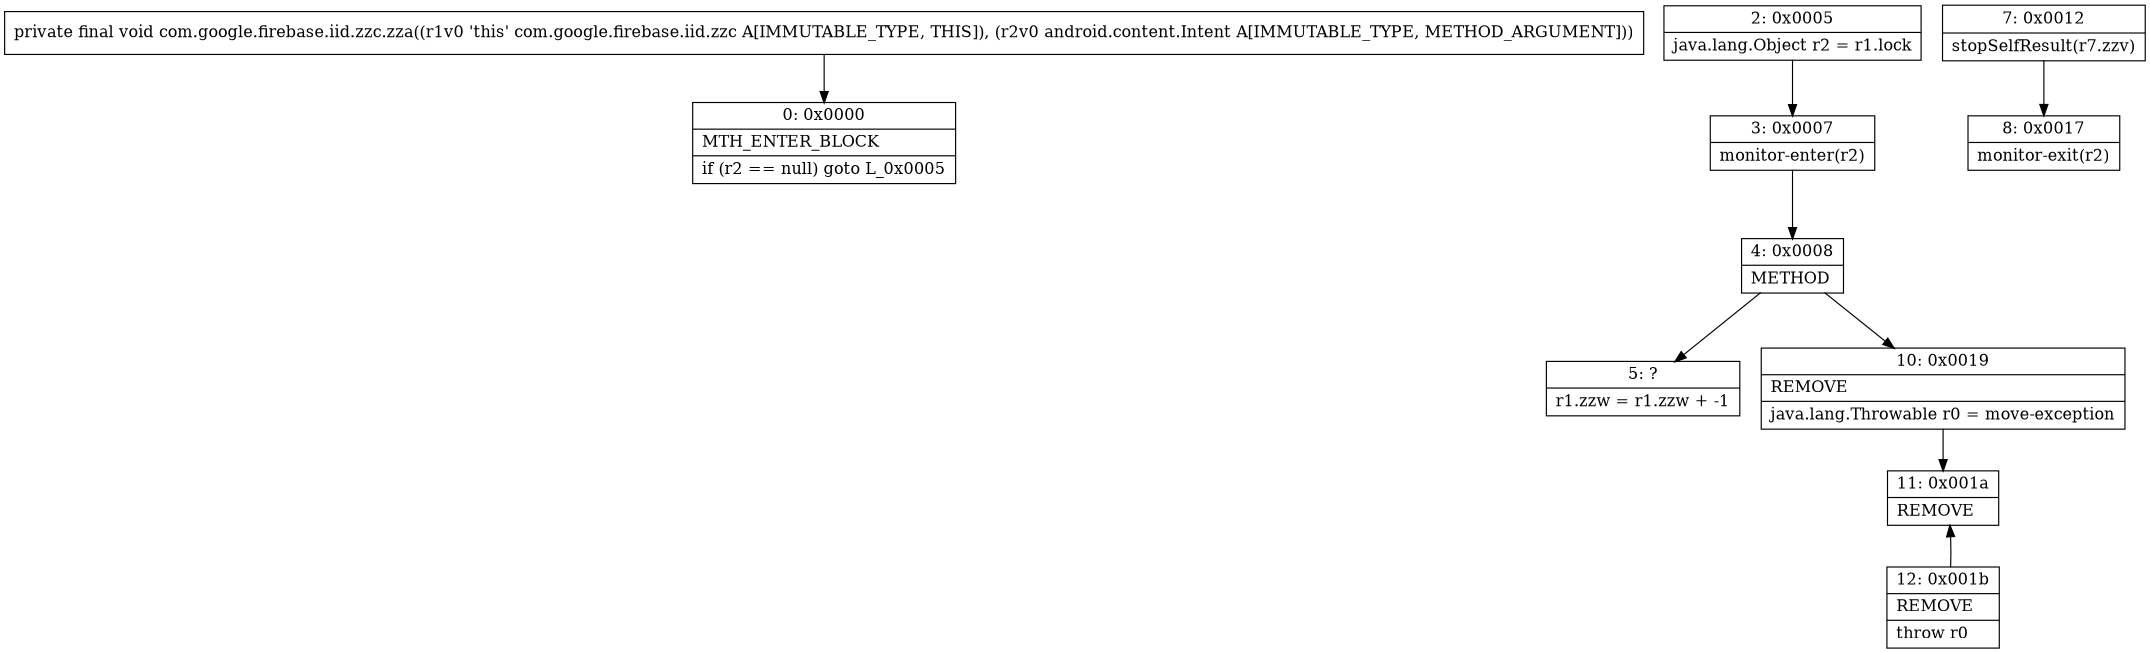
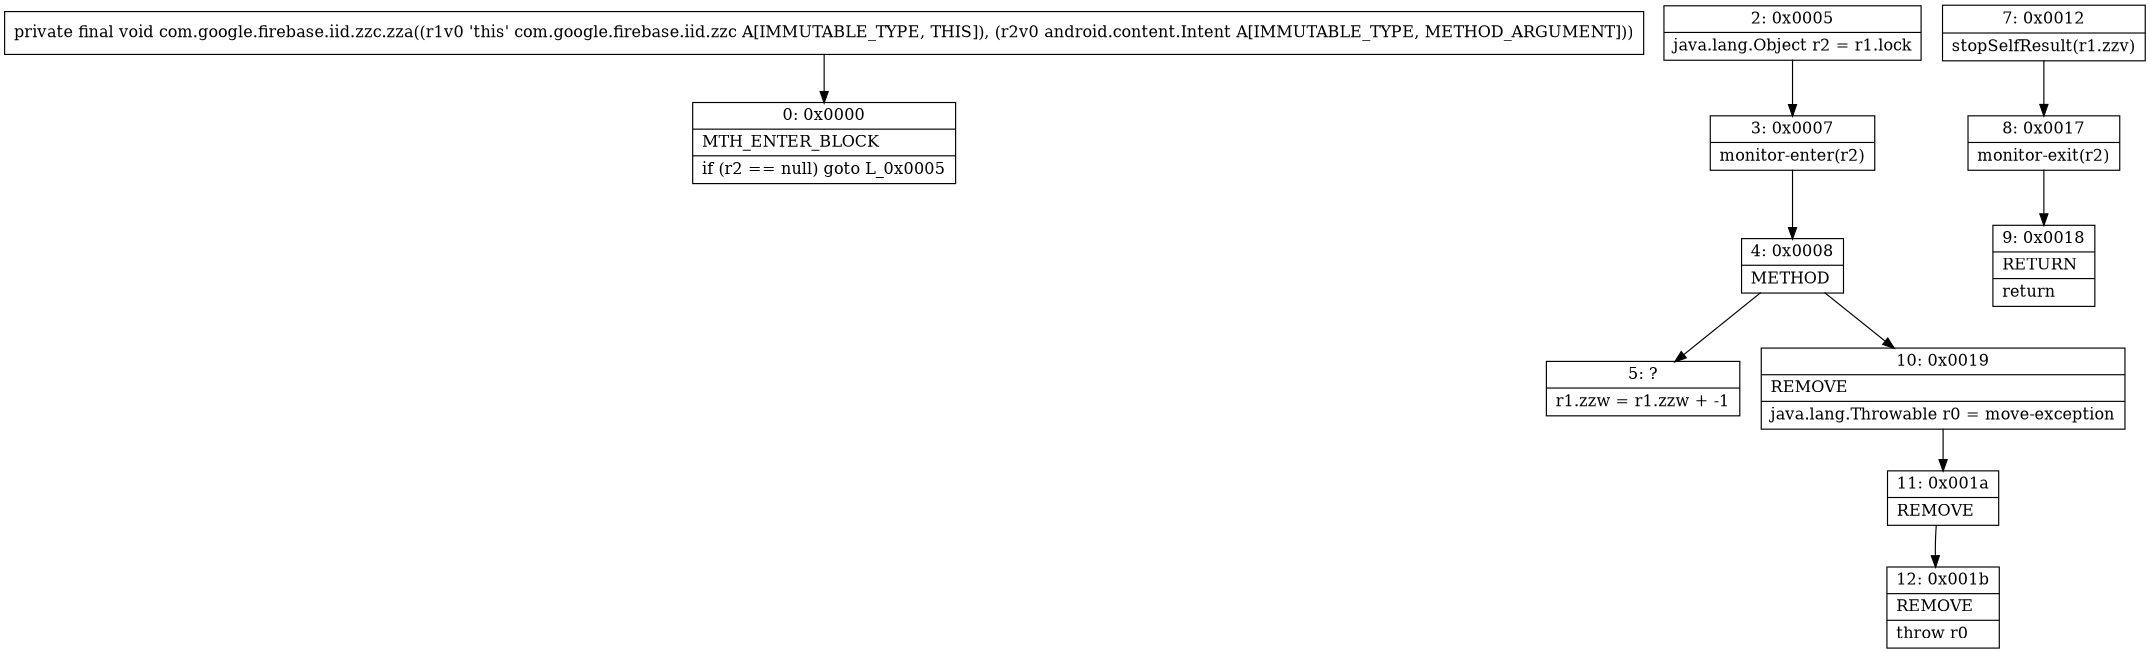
(2044, 46) -> (2044, 46)
none -> (2044, 266)
(1951, 552) -> (1935, 540)
